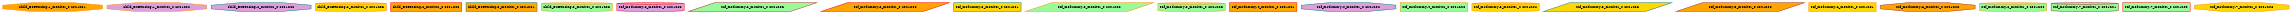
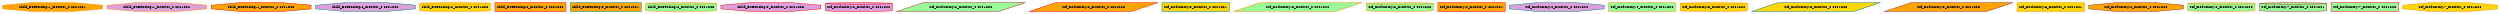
none -> (261, 7)
none -> (771, 7)
